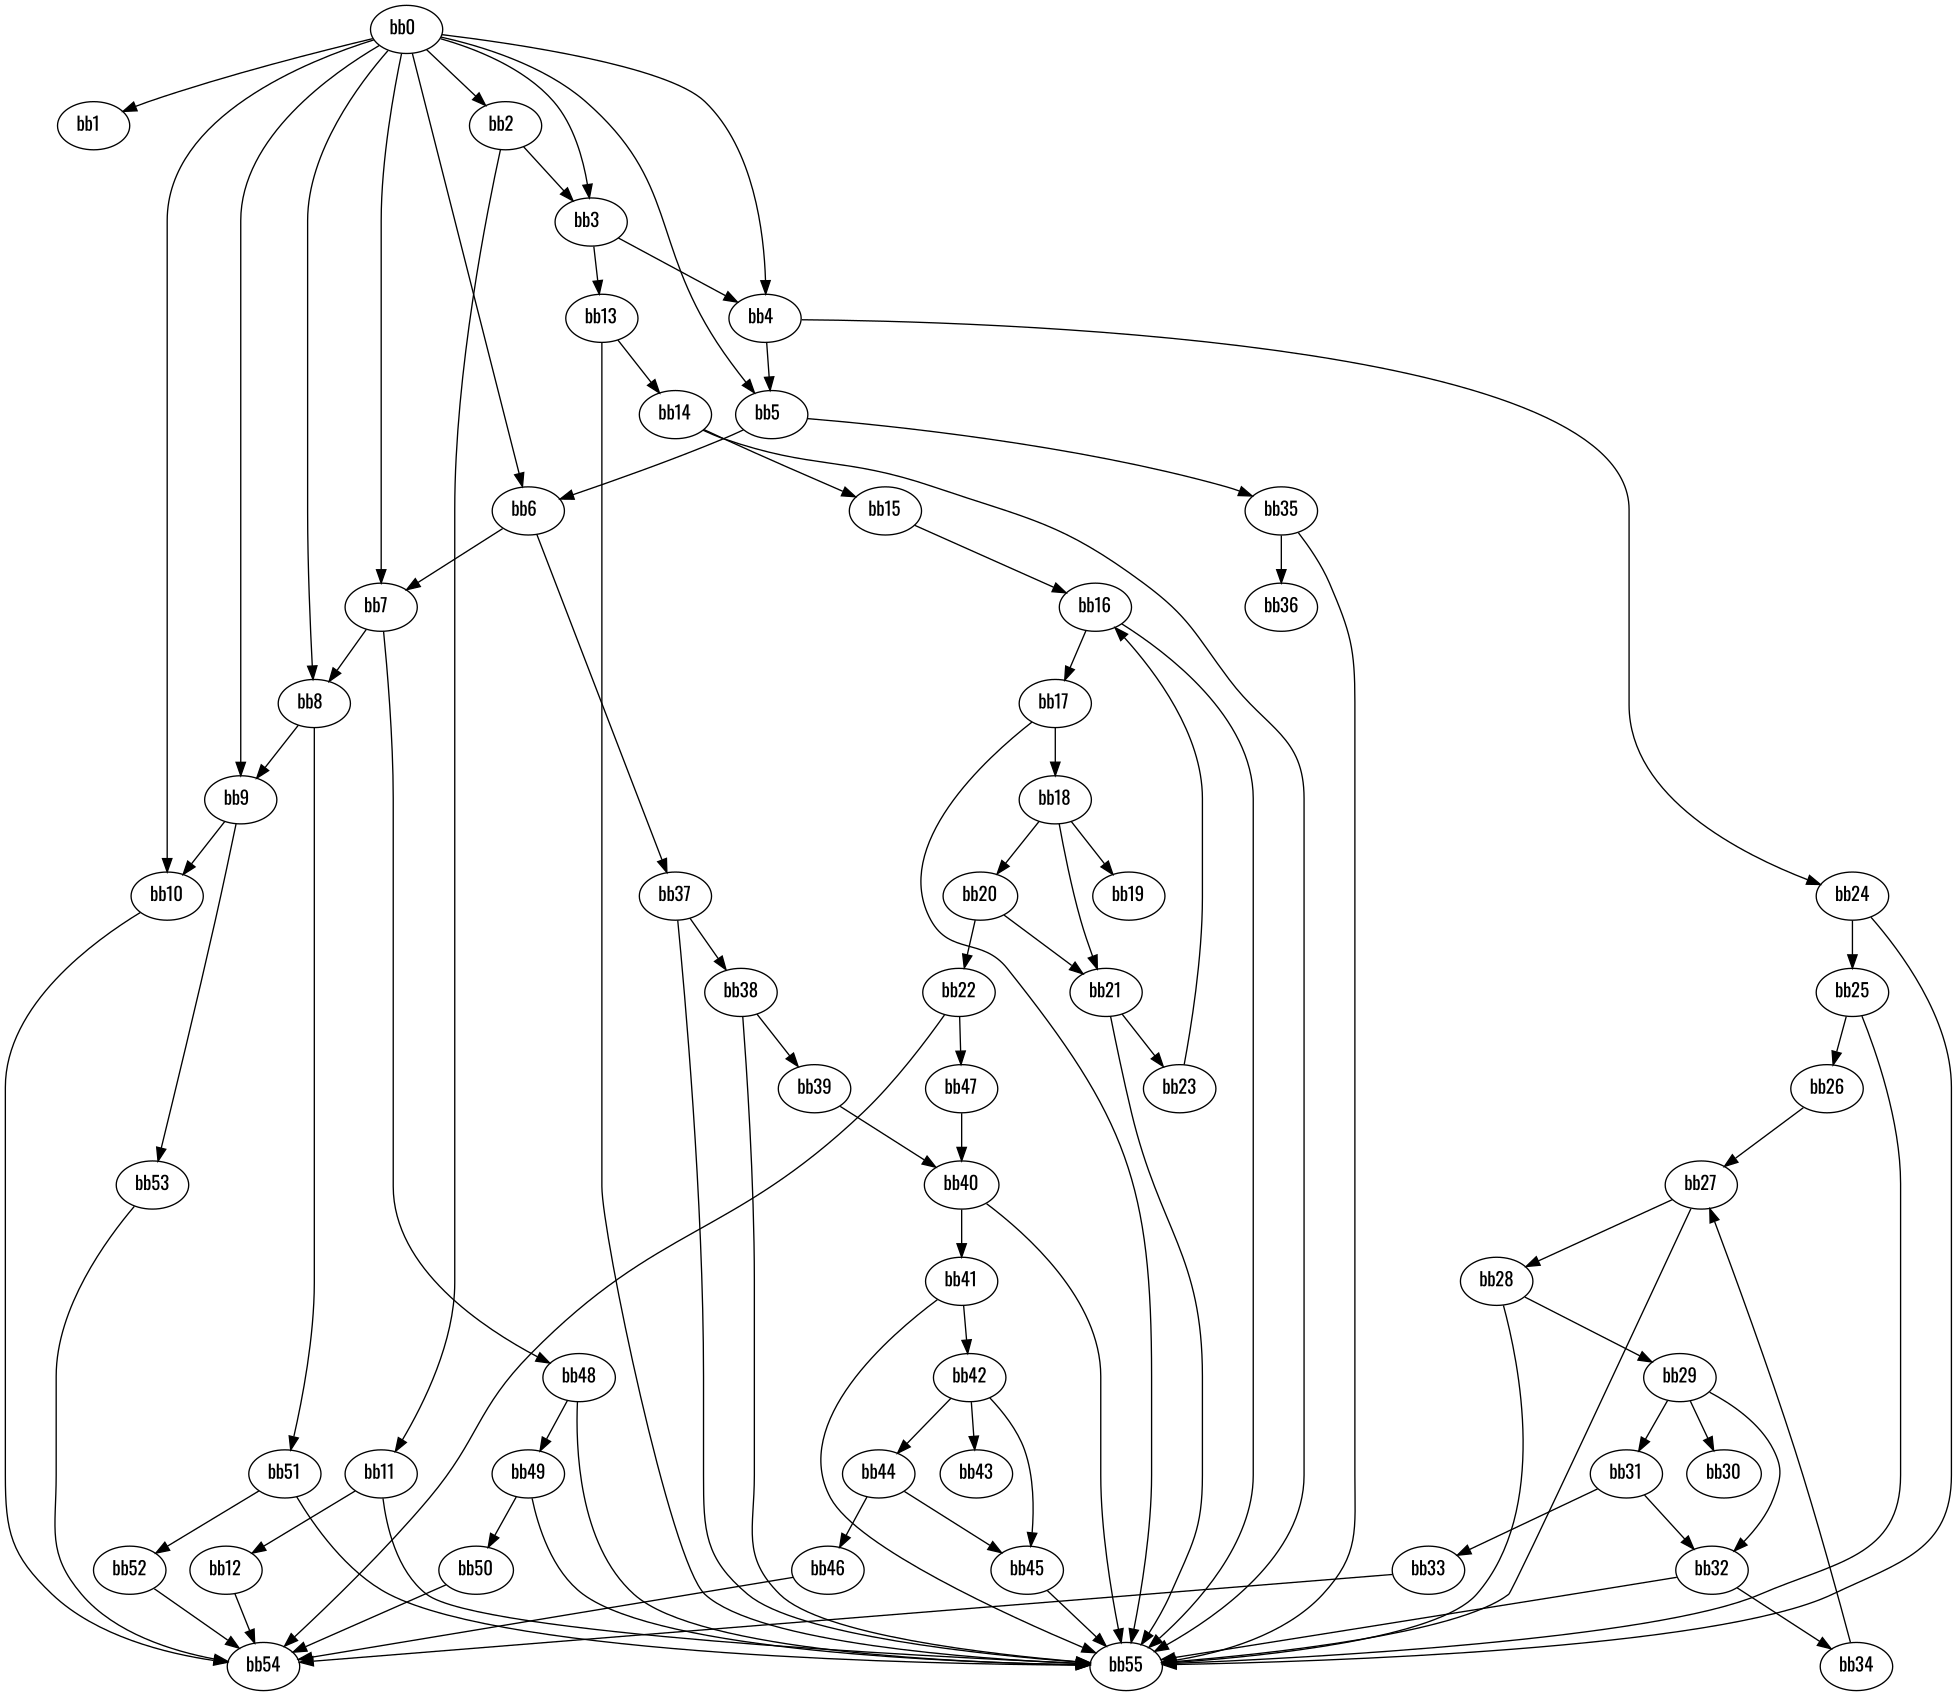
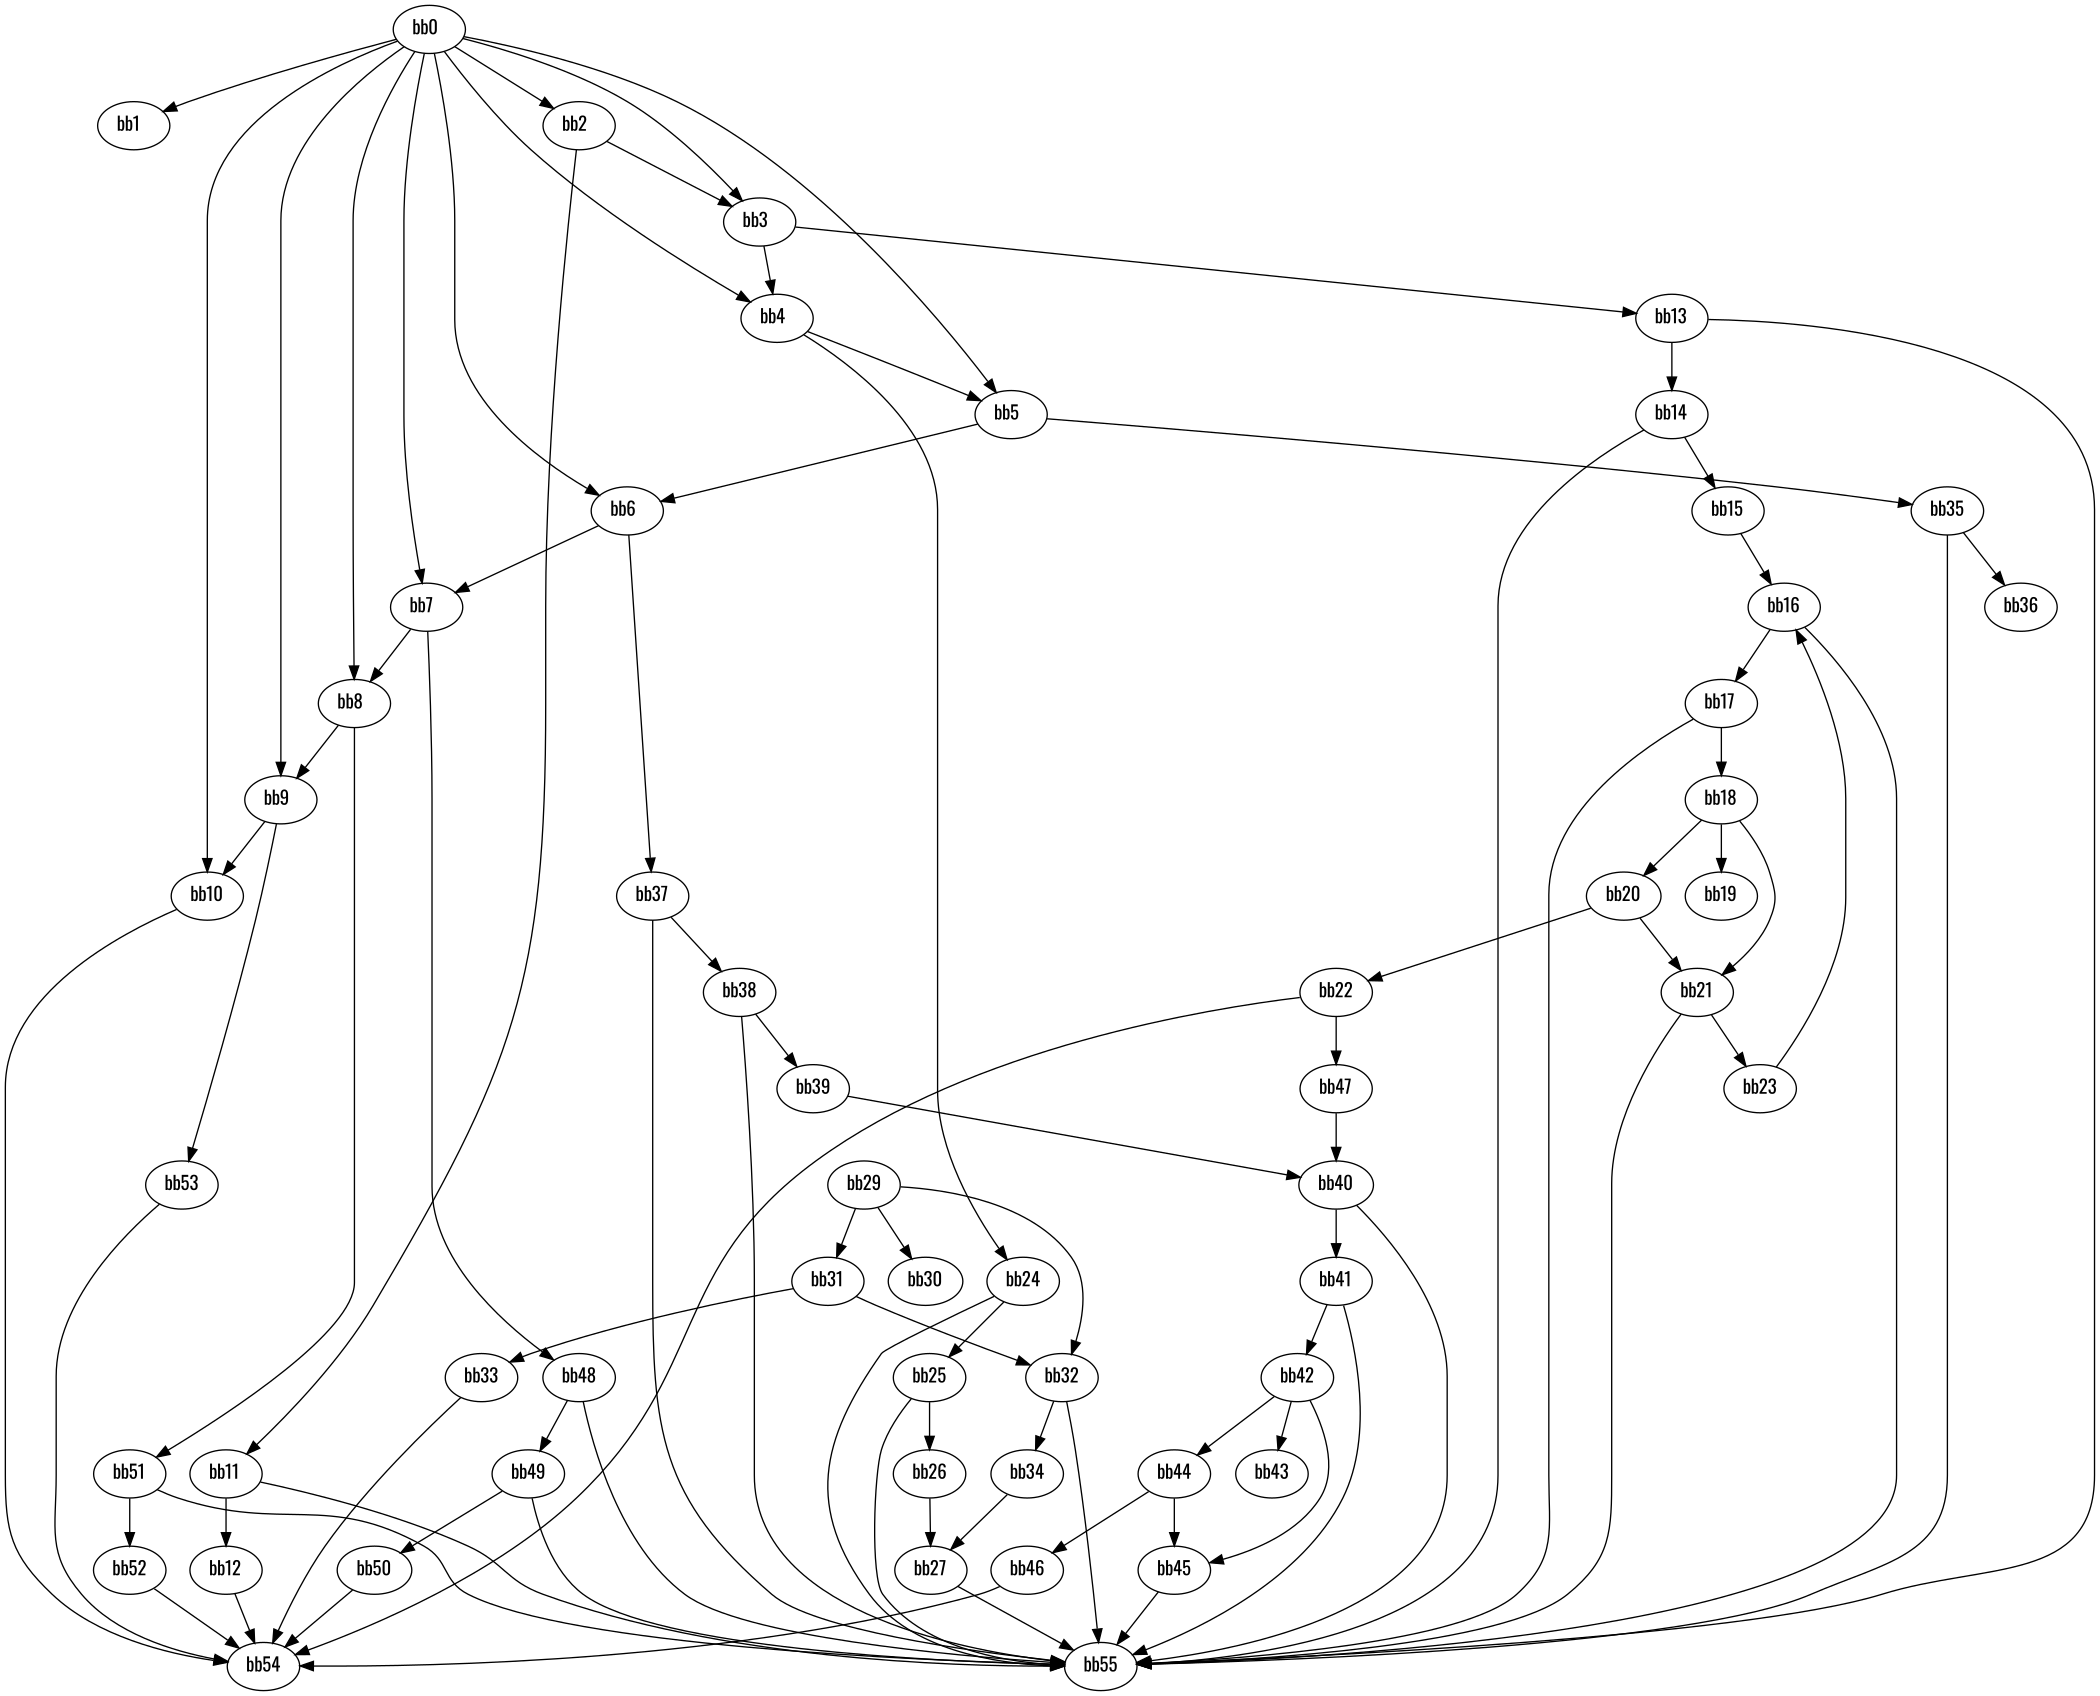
(1497, 1281) -> none
